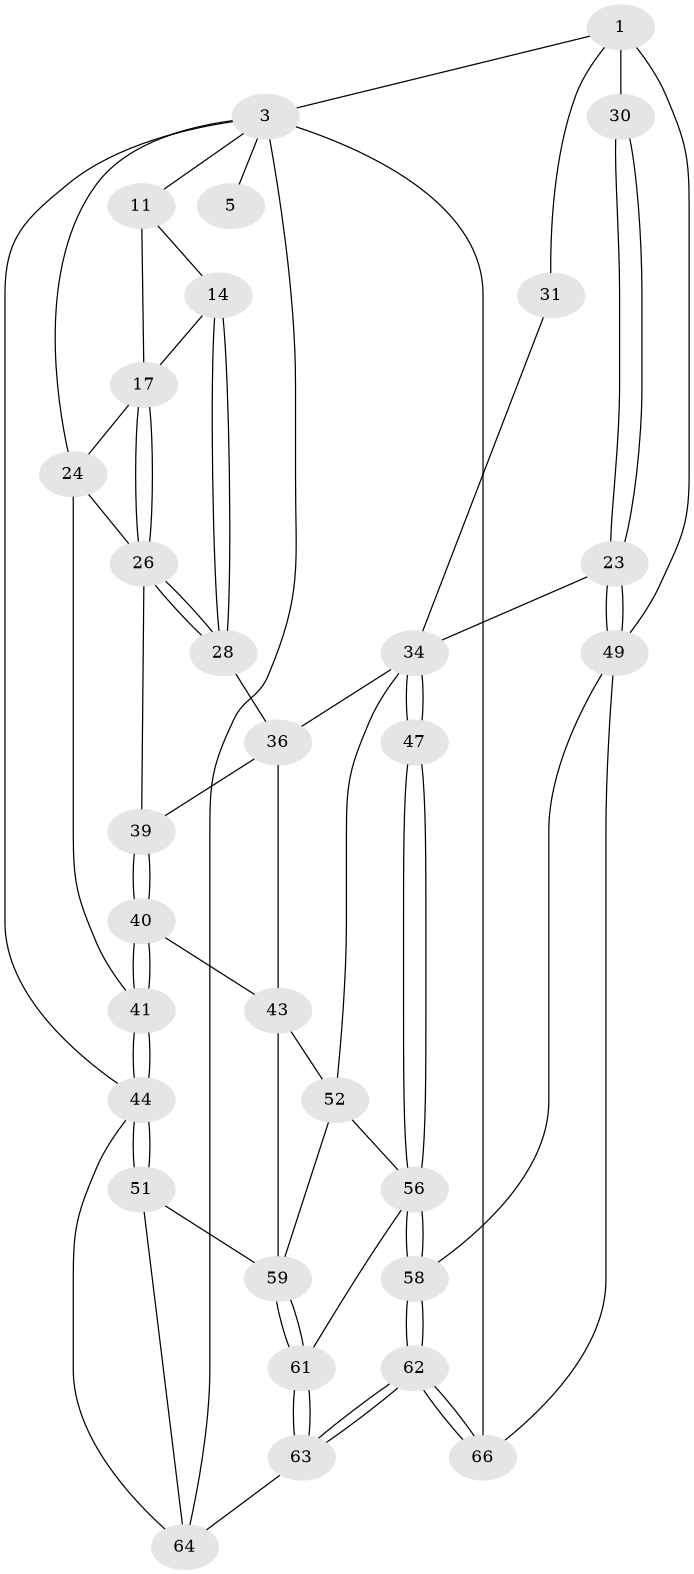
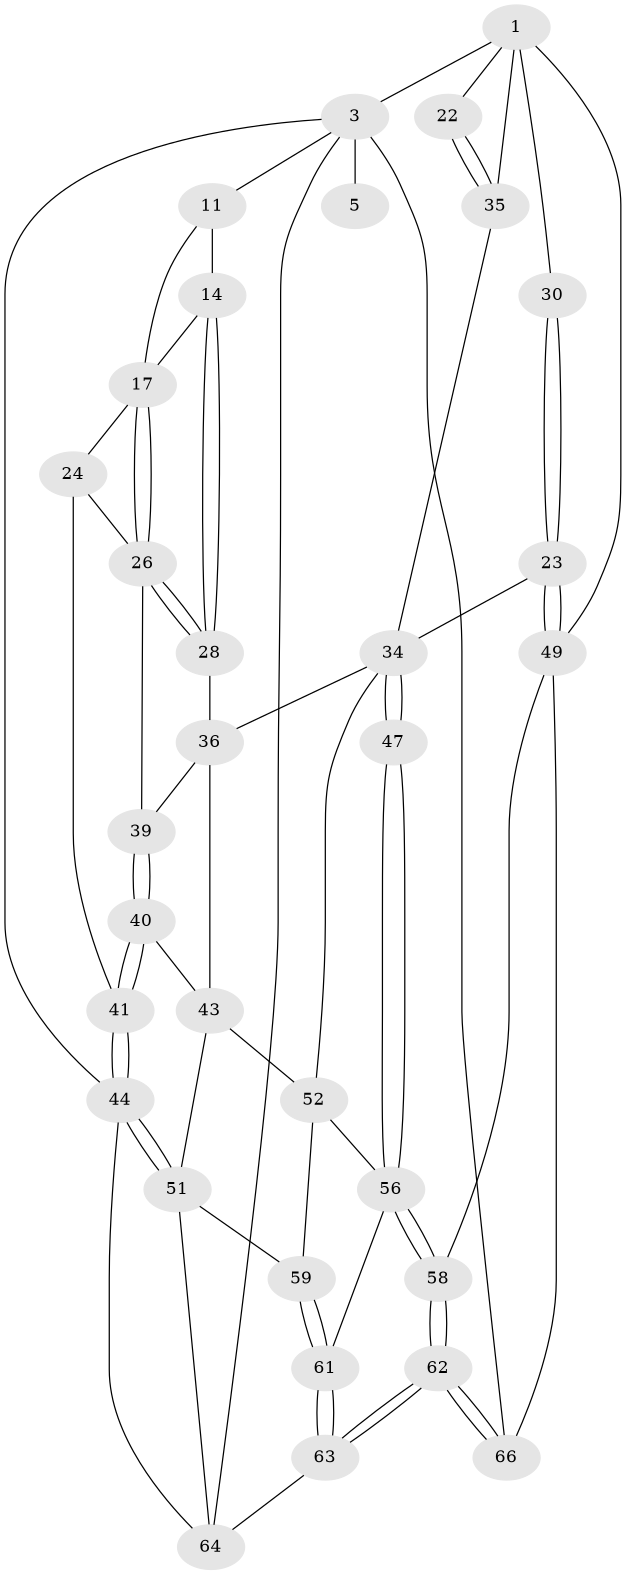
none -> (448, 117)
(70, 239) -> none
(551, 296) -> (495, 206)
(278, 1145) -> (194, 1100)
